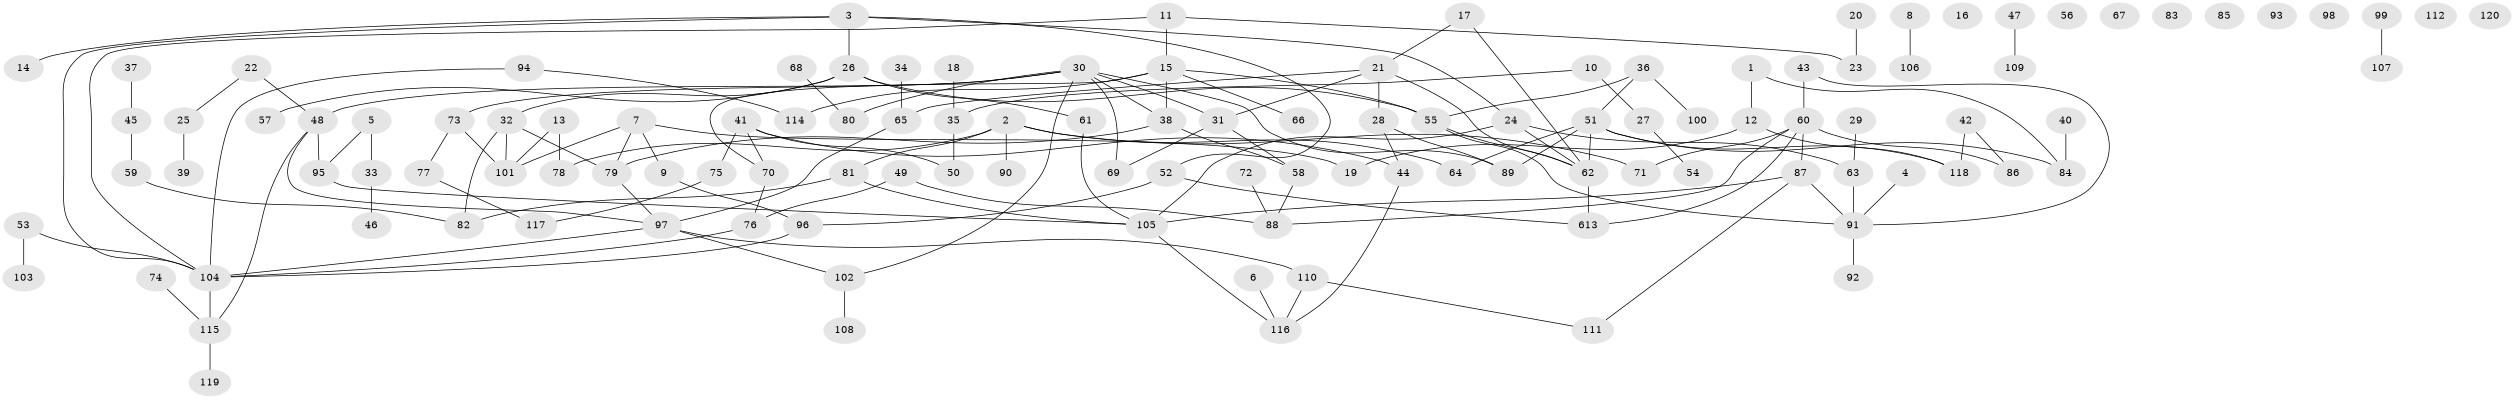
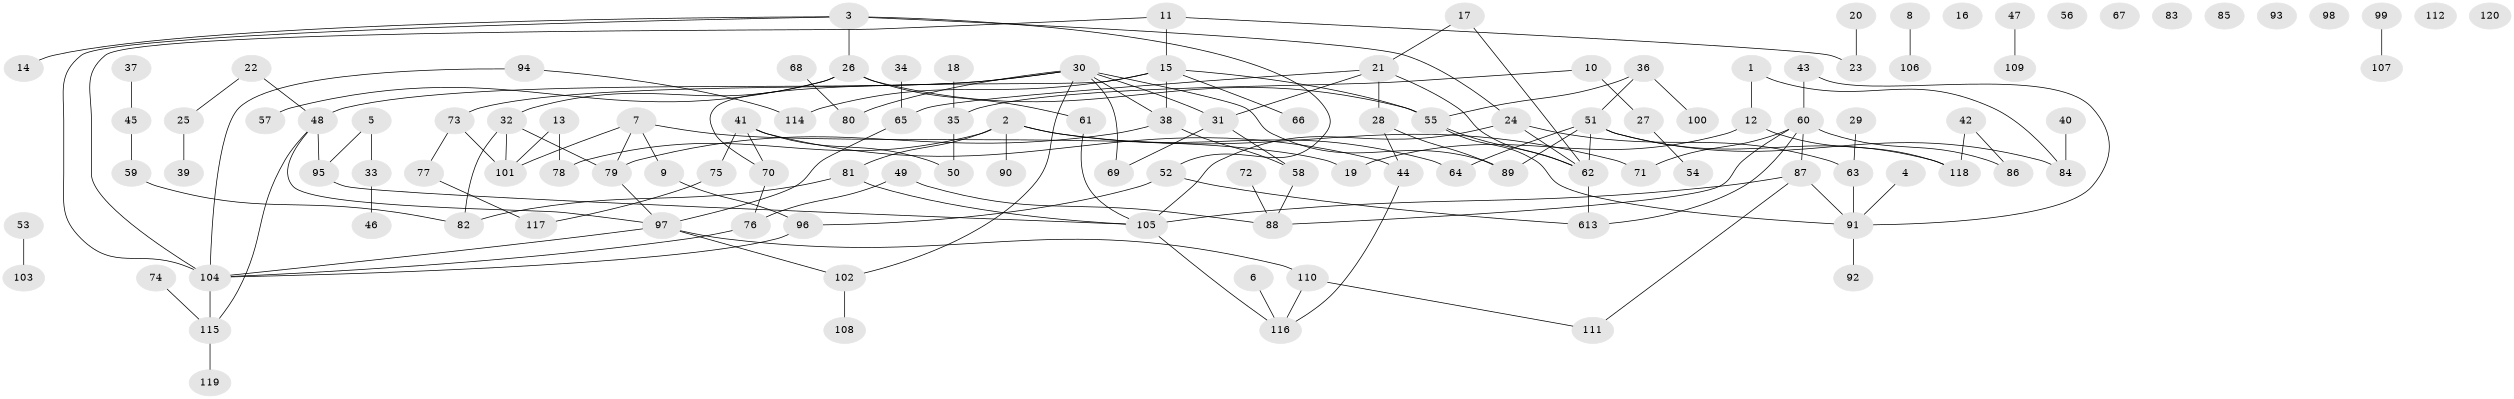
(117, 251) -> none
